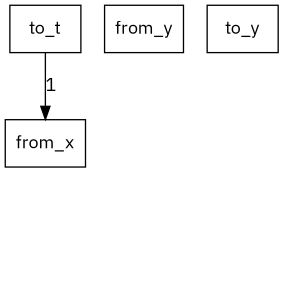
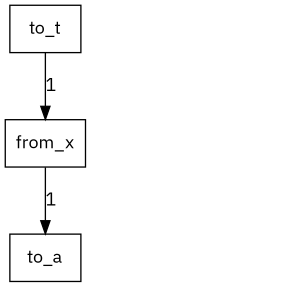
(144, 29) -> none
(243, 29) -> none
none -> (45, 258)
